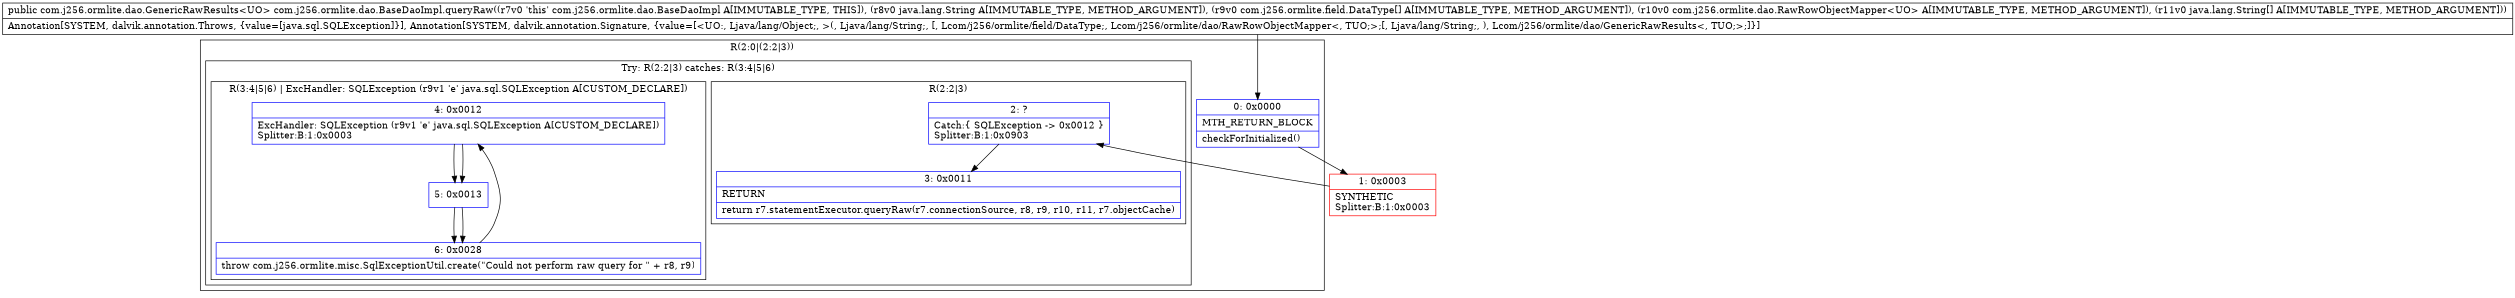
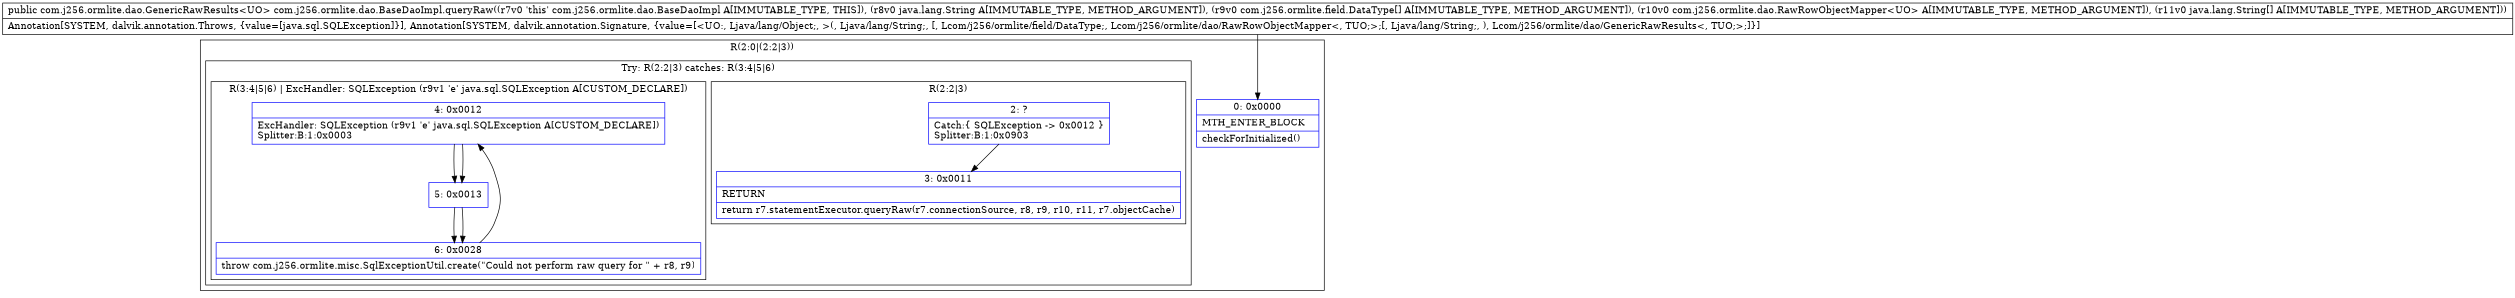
(1258, 123) -> (1254, 123)
(1383, 195) -> none
